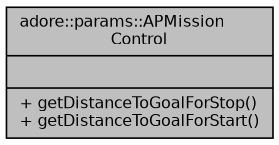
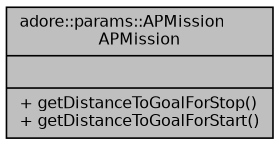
(140, 40) -> (140, 40)
